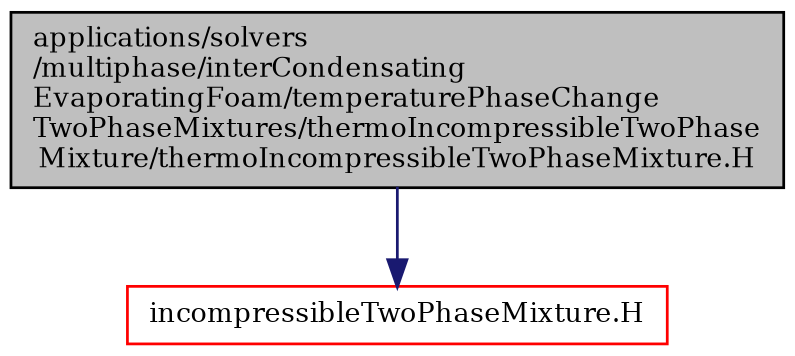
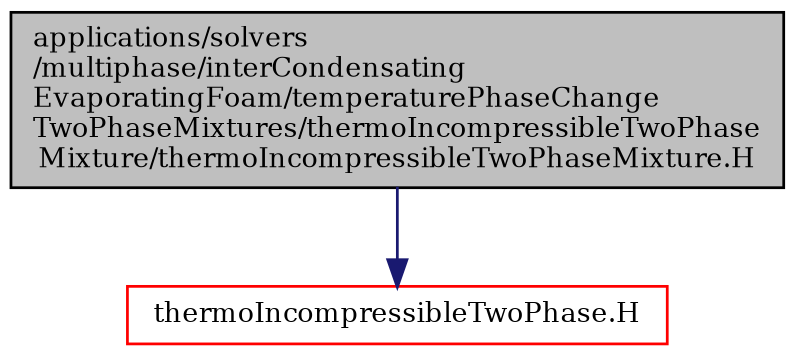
(397, 315) -> (397, 315)
